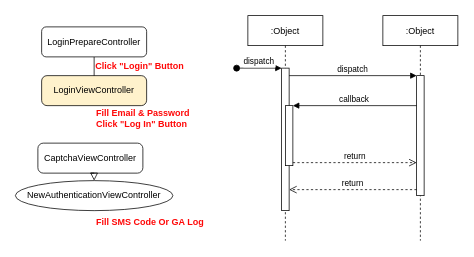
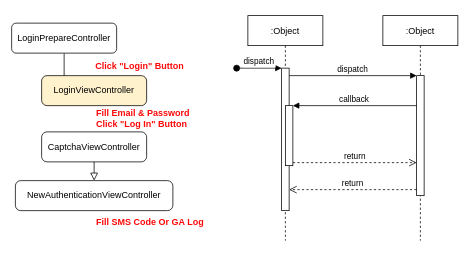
(94, 42) -> (64, 38)
(90, 158) -> (94, 147)
(94, 195) -> (94, 195)
